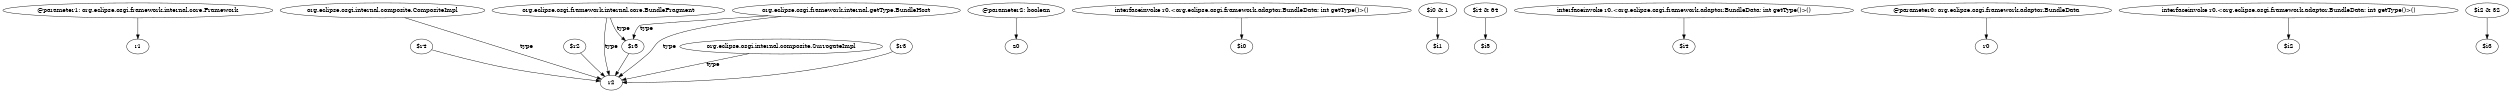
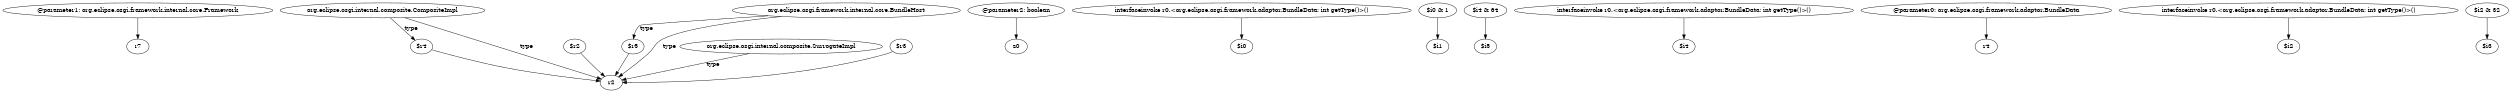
(608, 10) -> none
(846, 10) -> (846, 10)
none -> (401, 28)
(138, 47) -> (138, 47)
(1986, 47) -> (1986, 47)
